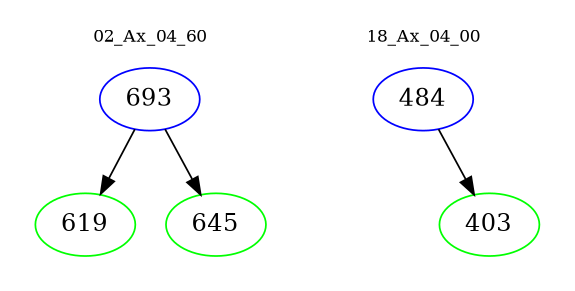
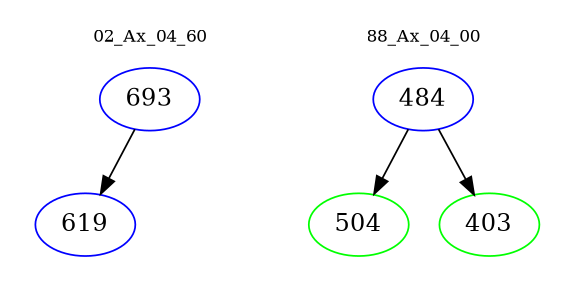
(424, 37) -> (424, 37)
(85, 225) -> (85, 225)
(216, 225) -> none
none -> (359, 225)
